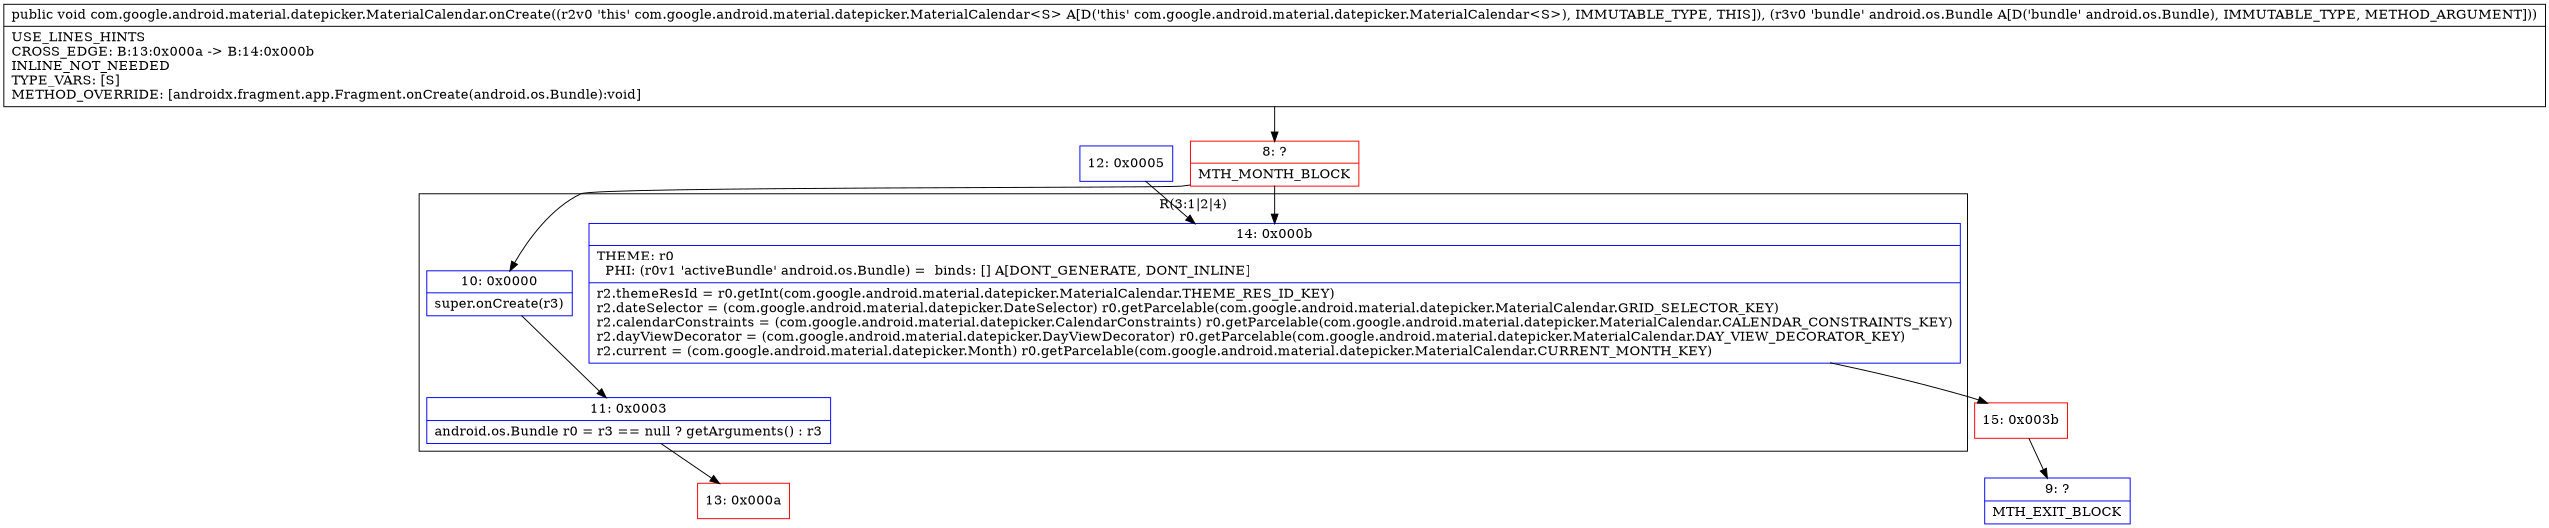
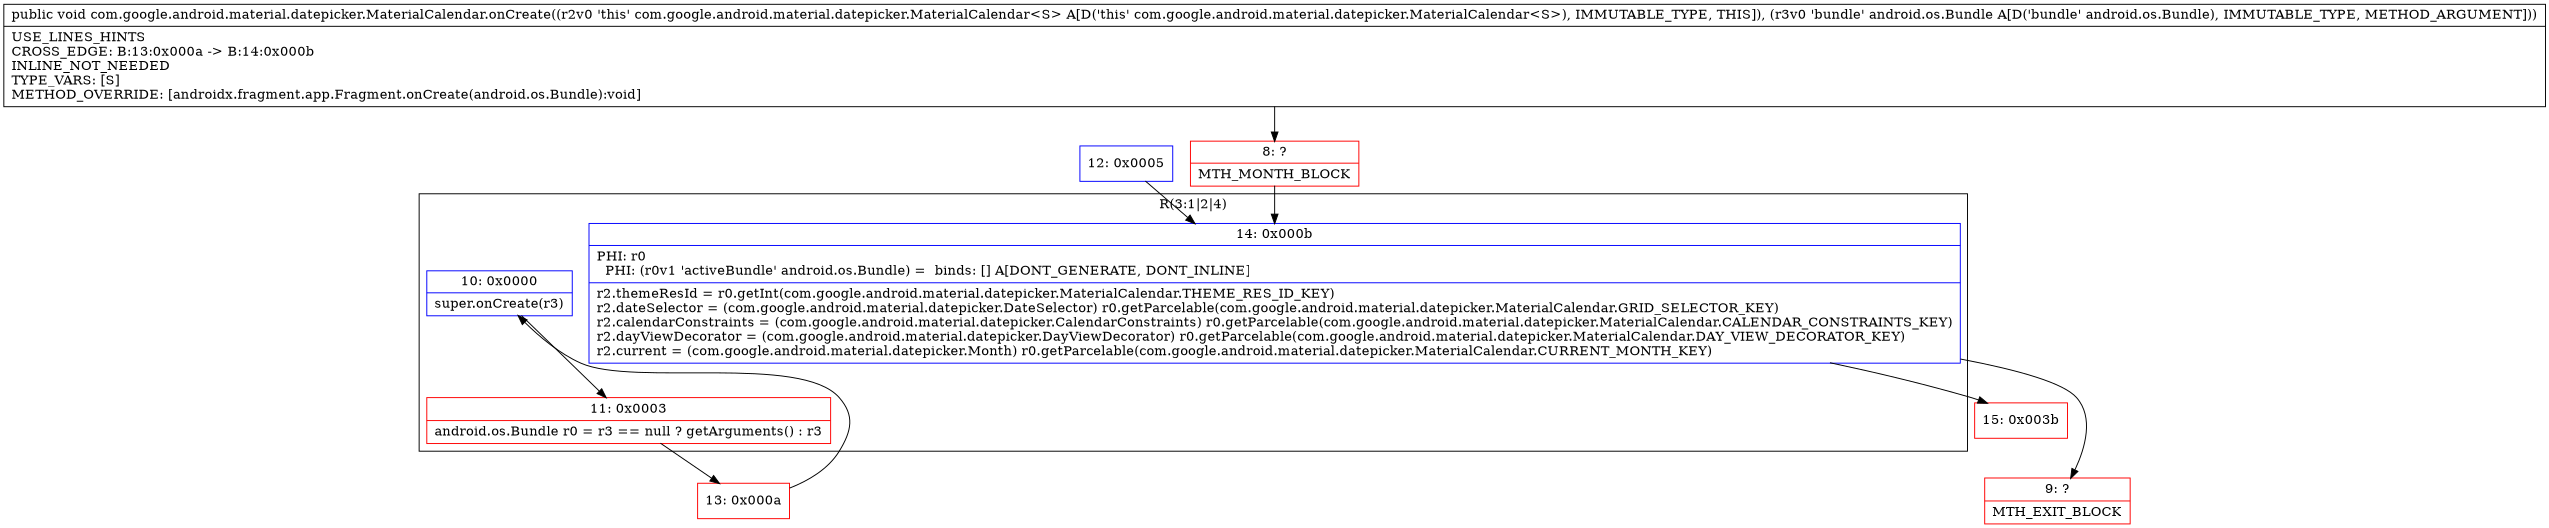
(890, 188) -> (738, 373)
(638, 256) -> (624, 256)
(629, 421) -> (629, 421)
(2036, 454) -> (2057, 385)
(2057, 501) -> (2057, 501)
